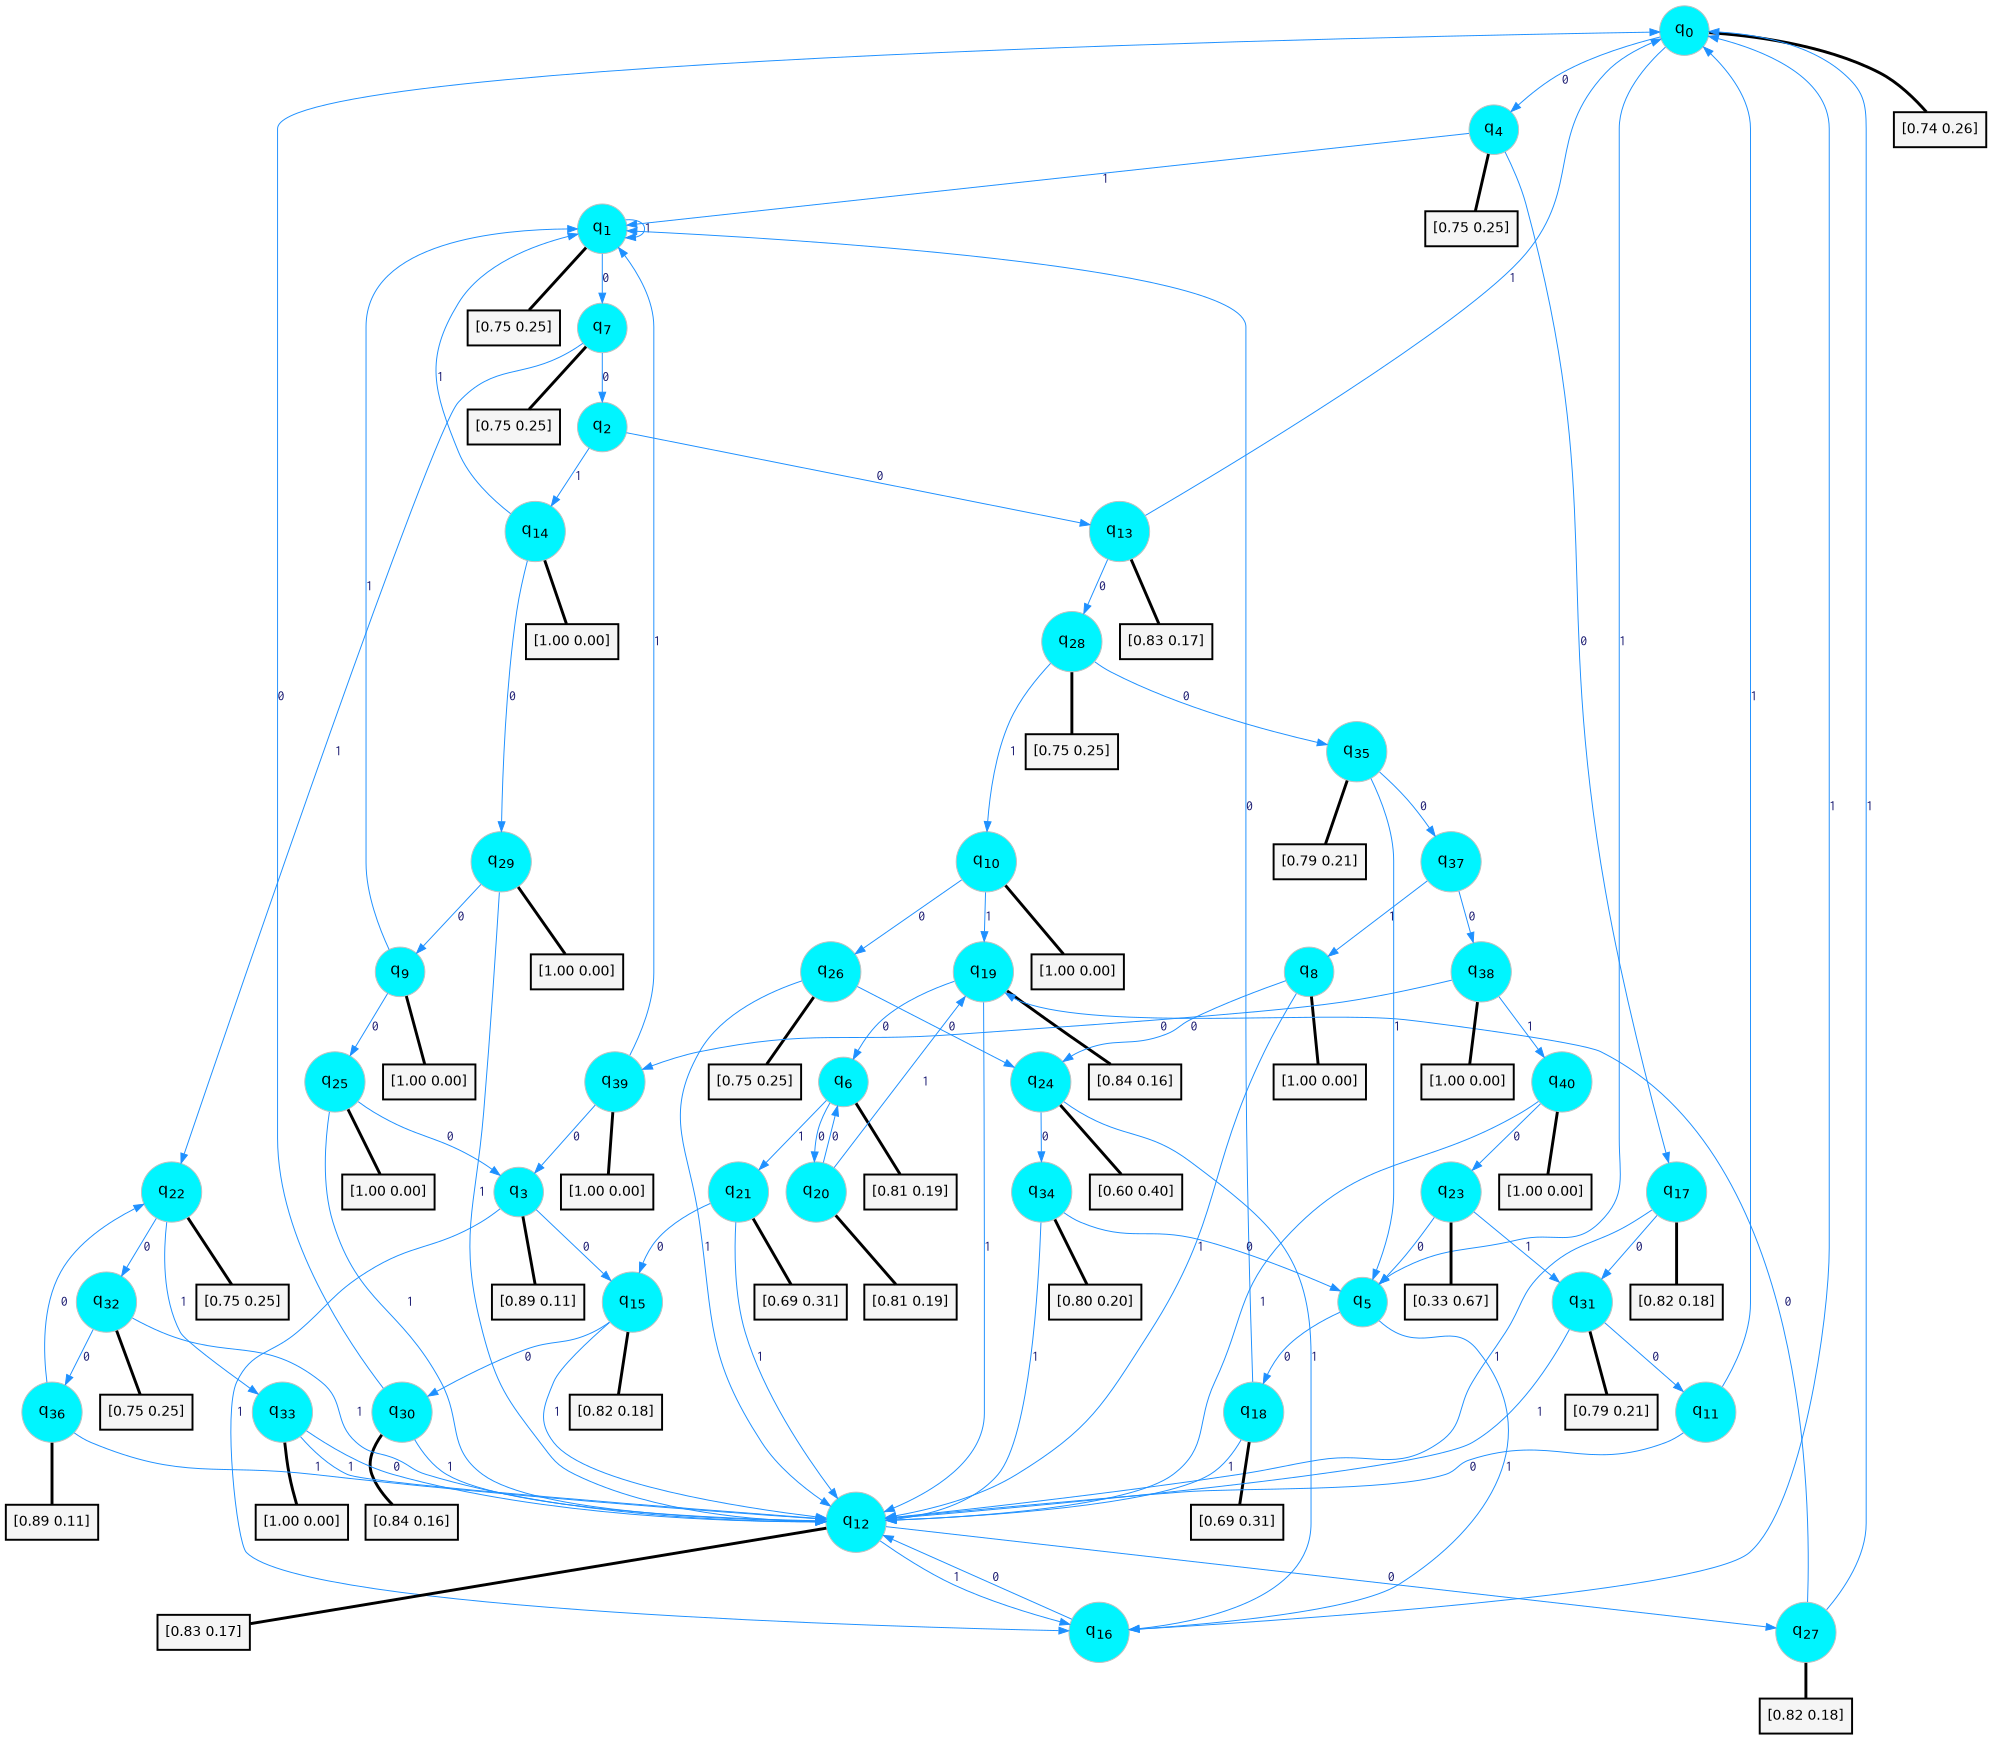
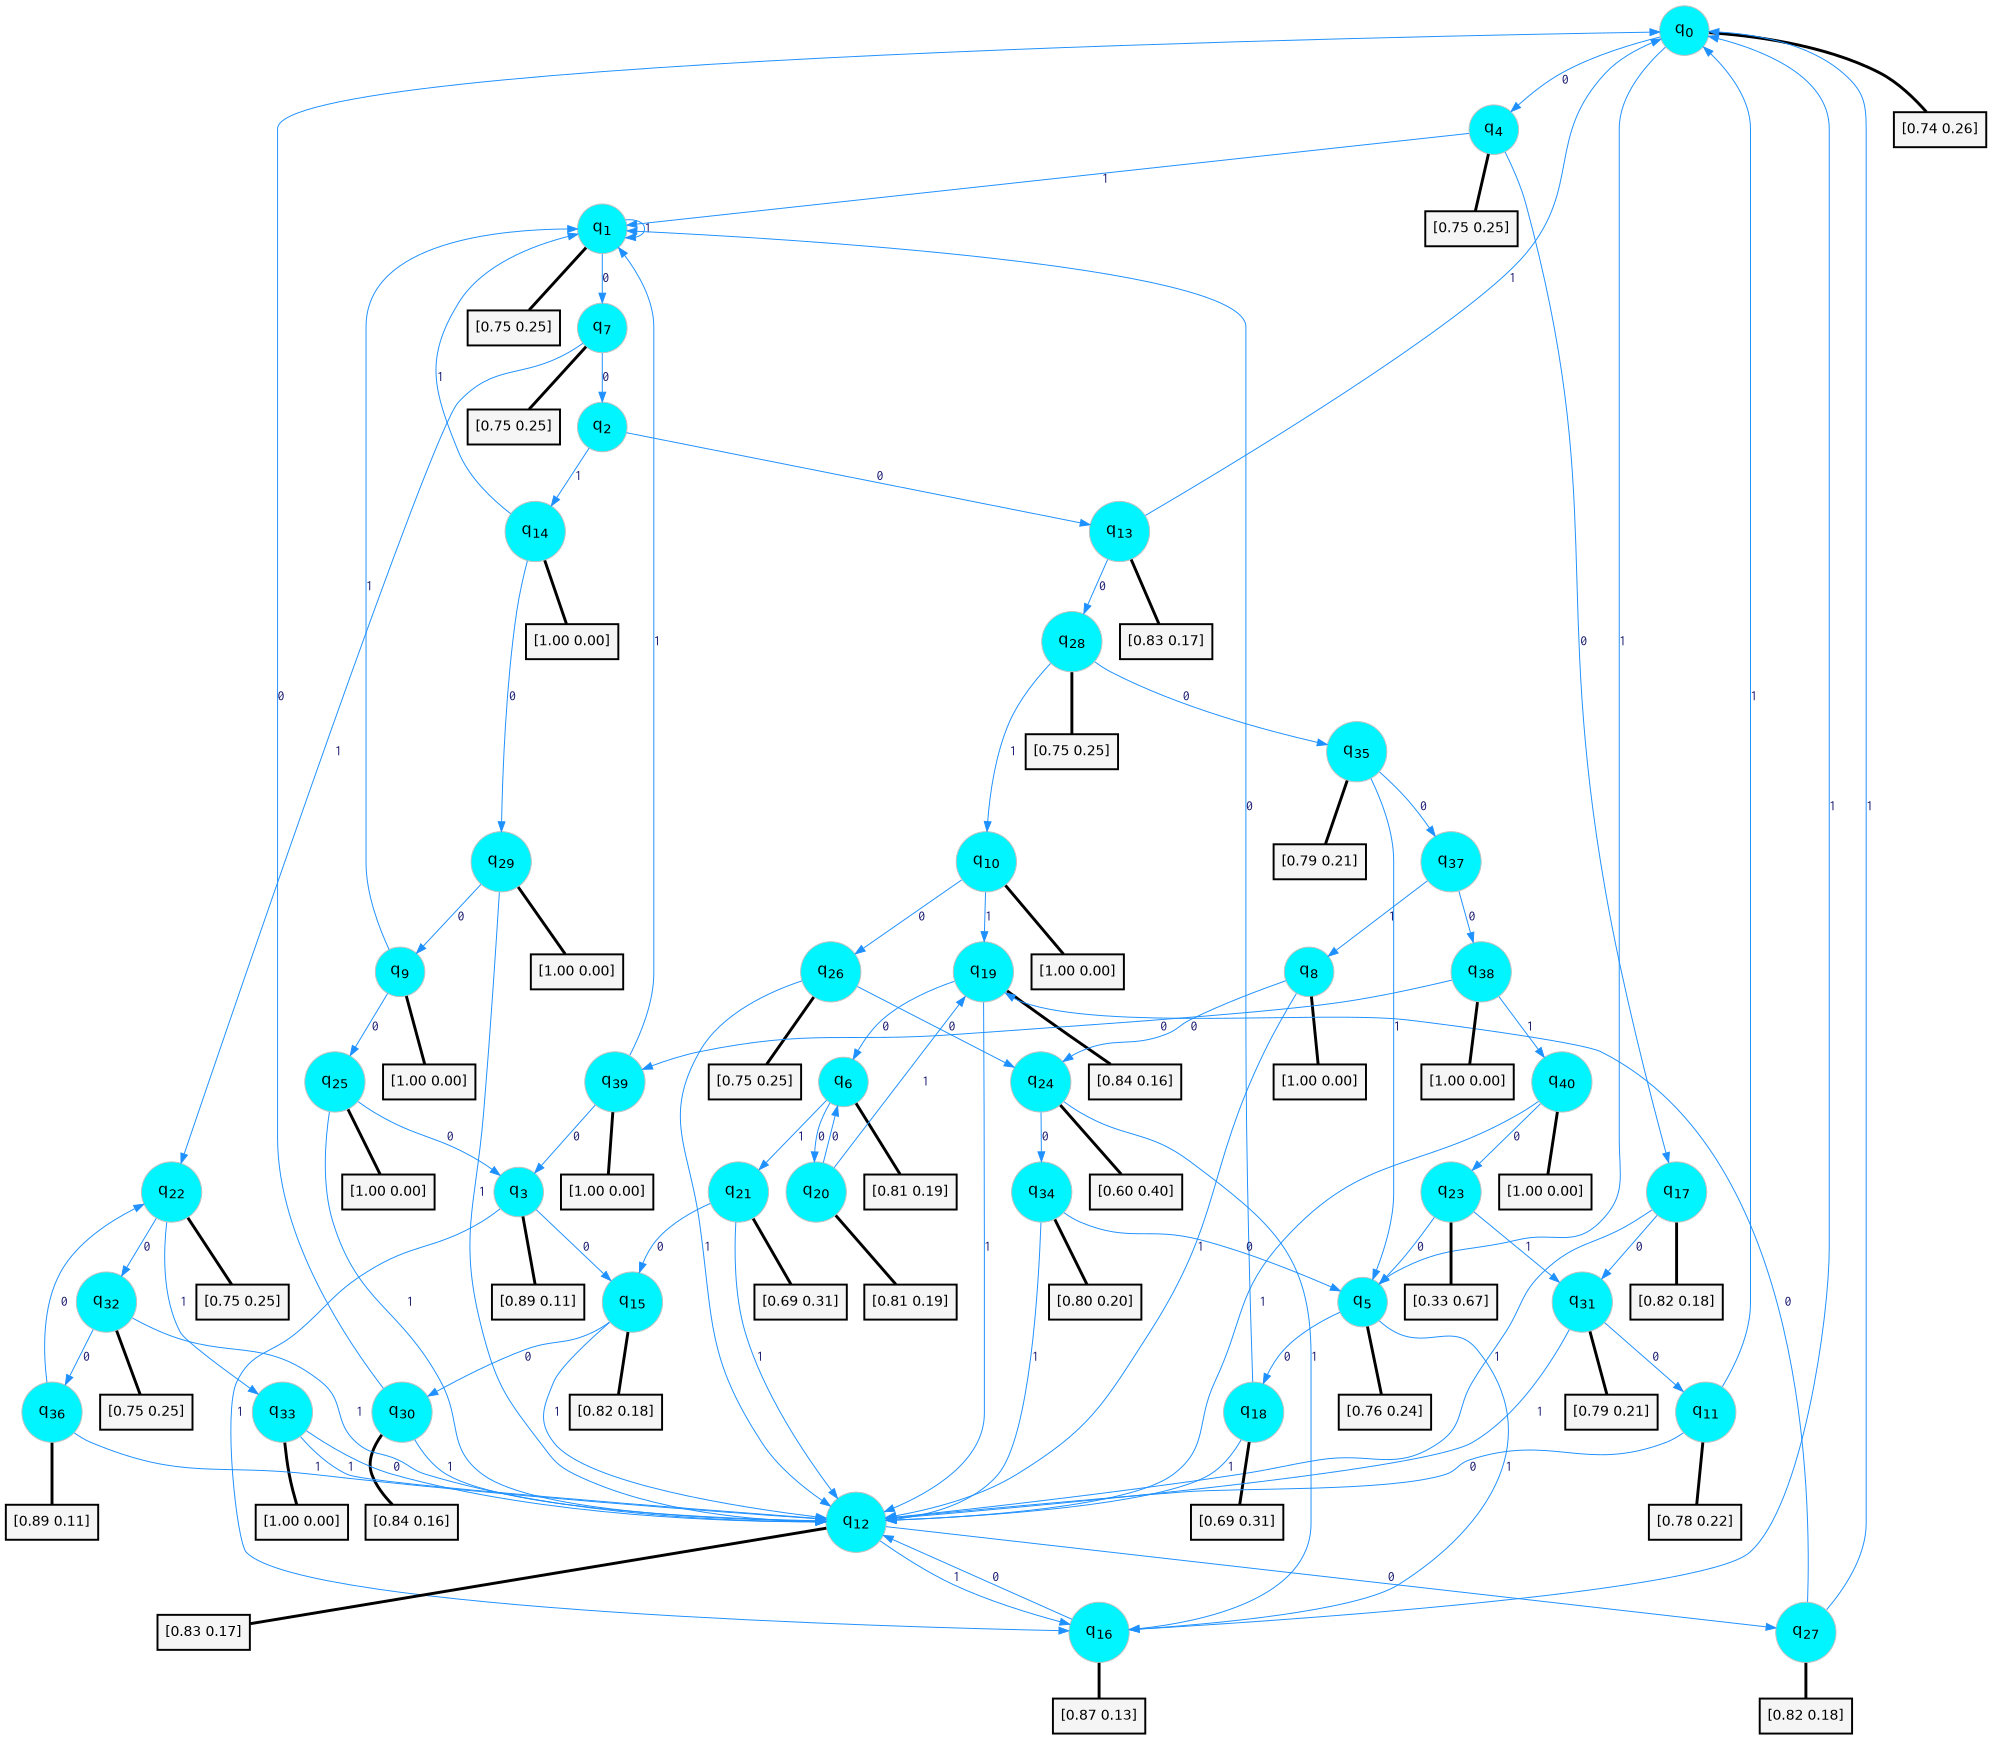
none -> (1385, 1412)
none -> (1695, 1522)
none -> (1099, 1716)
